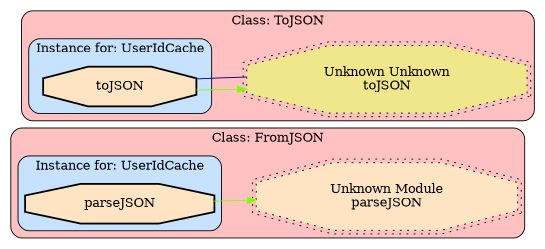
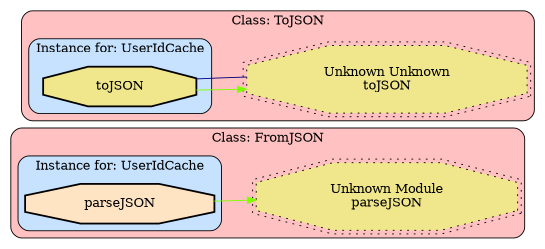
(120, 87) -> (120, 87)
(387, 197) -> (387, 197)
